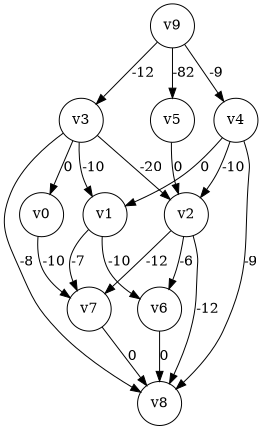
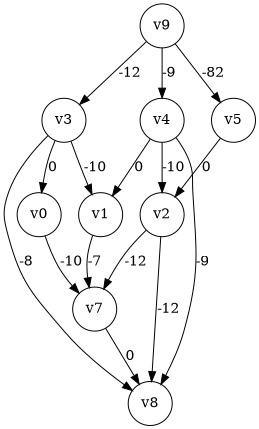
(130, 164) -> none
(160, 309) -> none
